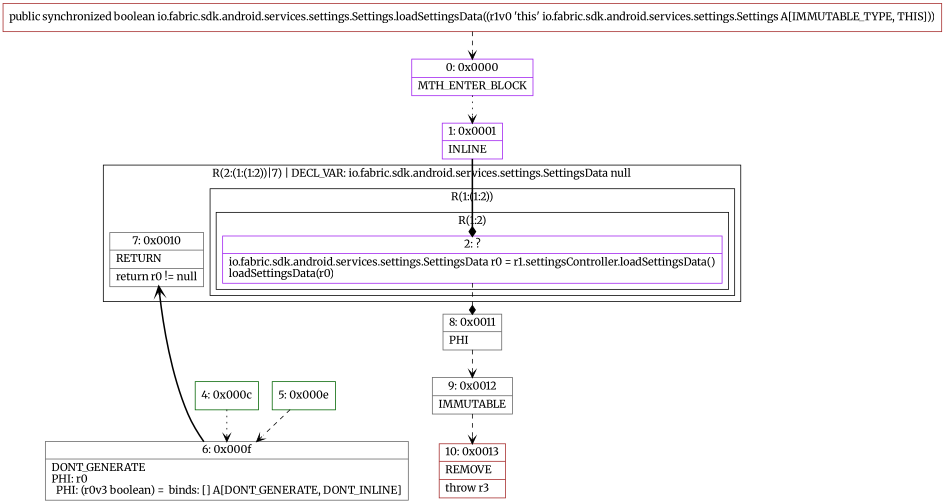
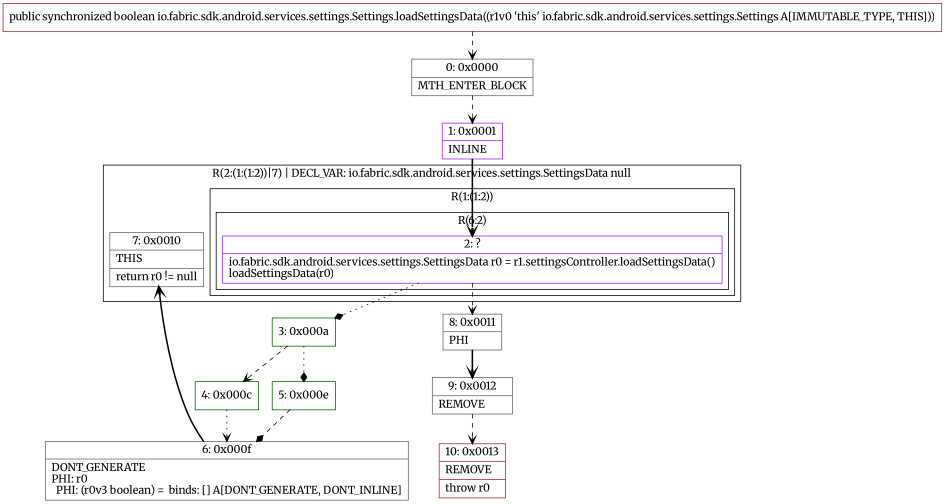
(472, 77) -> (472, 77)
(472, 106) -> (472, 106)
(472, 195) -> (472, 195)
(472, 221) -> (472, 221)
(139, 259) -> (129, 259)
(472, 294) -> (472, 294)
none -> (304, 332)
(472, 360) -> (472, 360)
(472, 405) -> (462, 405)
(277, 422) -> (277, 422)
(467, 488) -> (468, 488)
